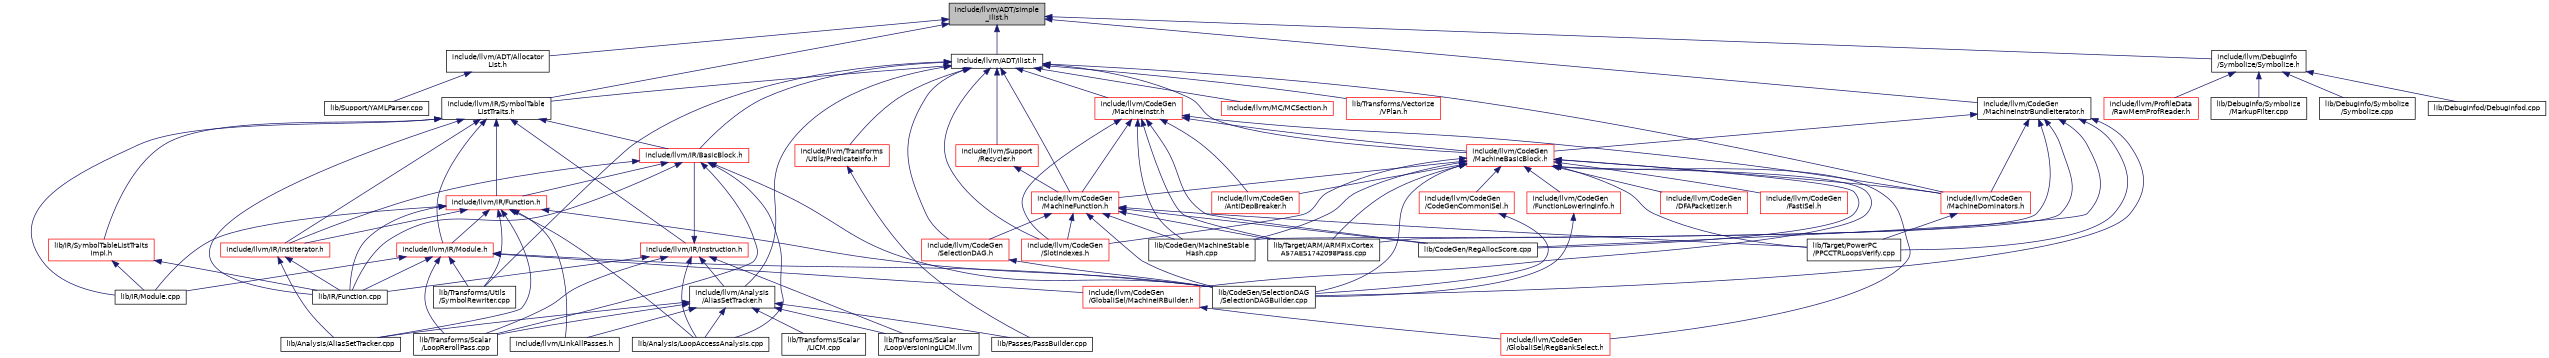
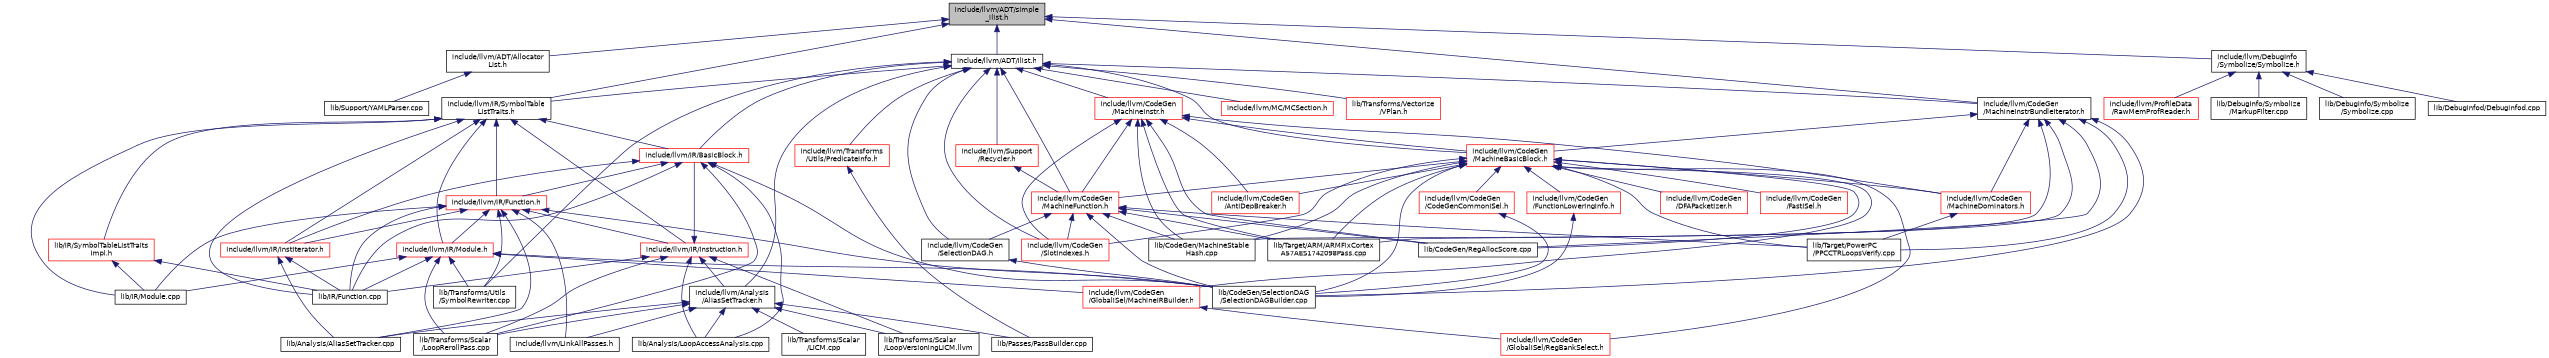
(1500, 105) -> (1514, 81)
(965, 250) -> (965, 250)
(609, 269) -> (599, 227)
